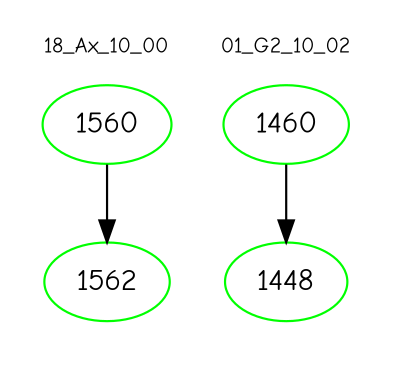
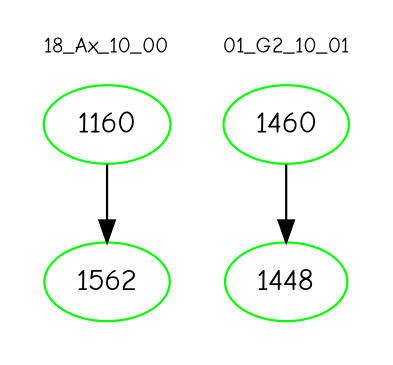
(286, 47) -> (286, 47)
(107, 125) -> (107, 125)
